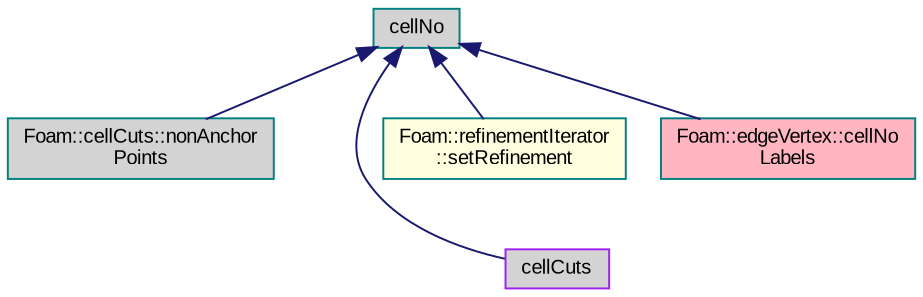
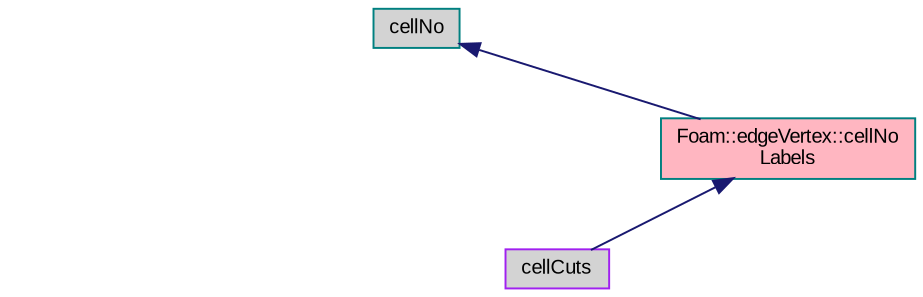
(141, 149) -> none
(505, 149) -> none
(377, 194) -> (653, 219)
